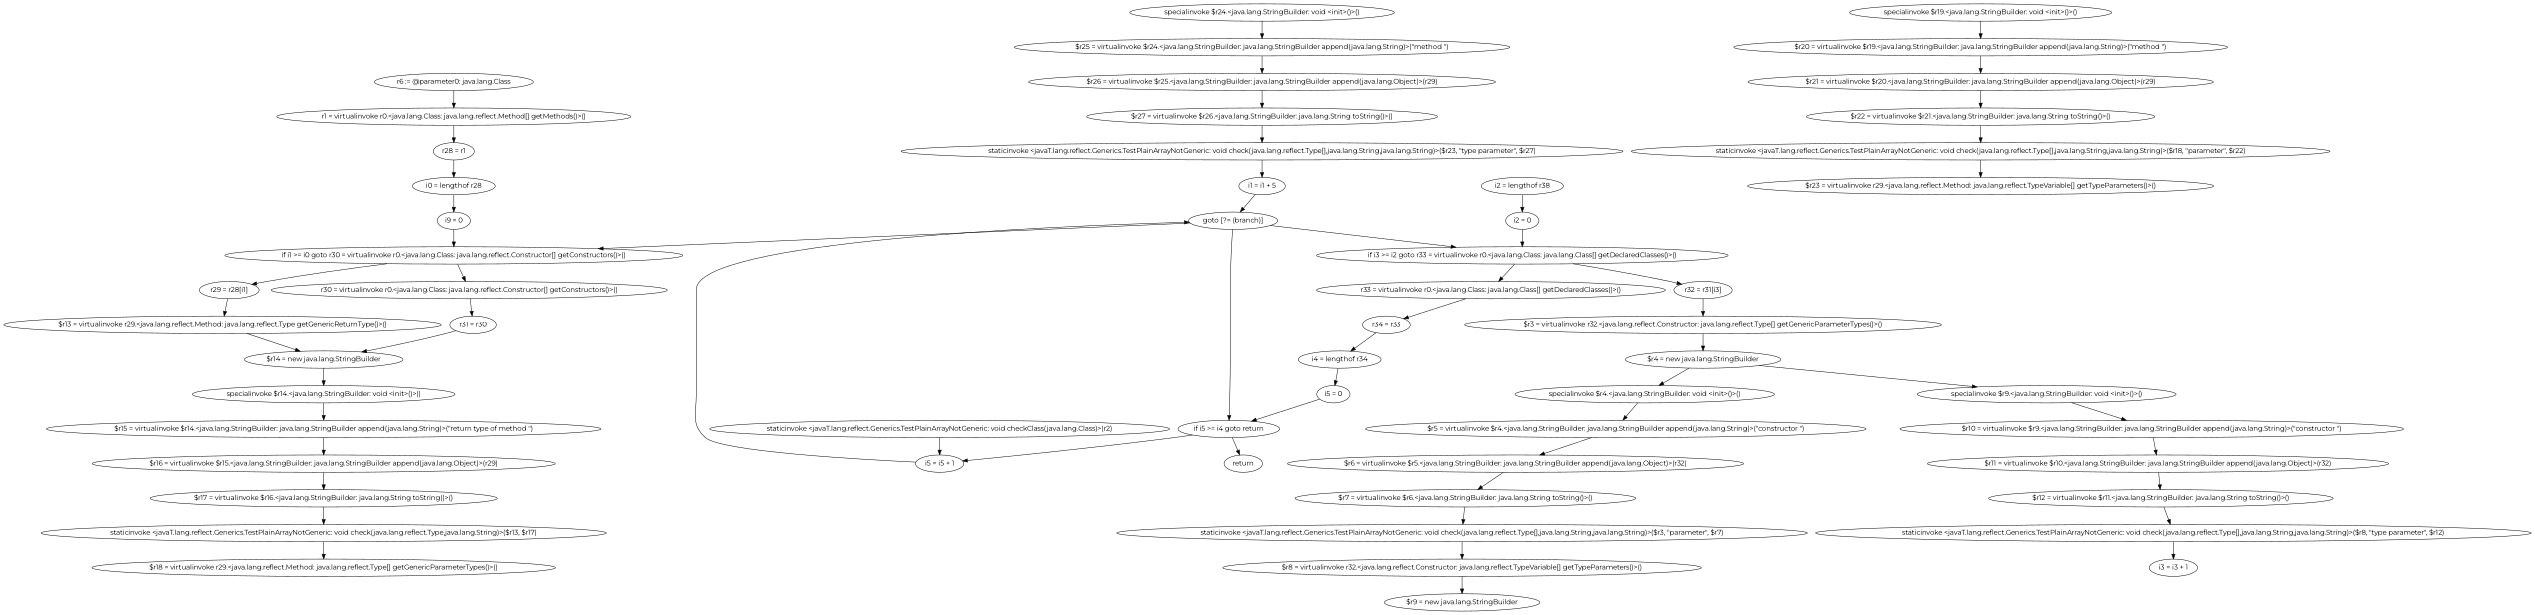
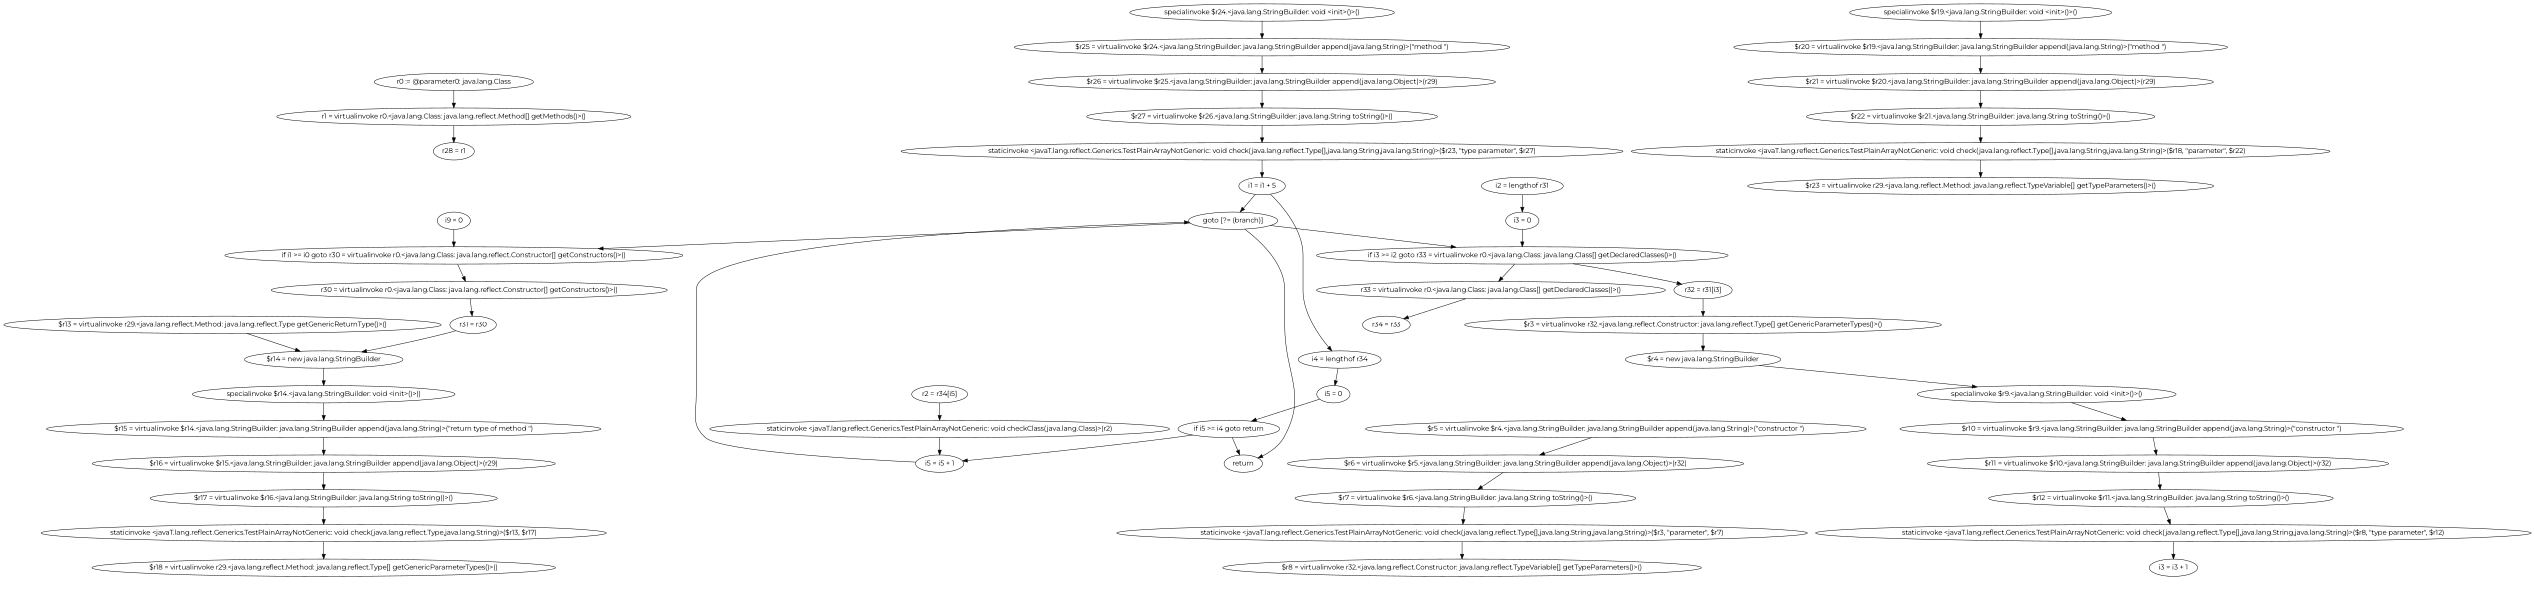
(454, 82) -> (454, 82)
(454, 186) -> none
(1522, 186) -> (1522, 186)
(1522, 221) -> (1522, 221)
(229, 290) -> none
(1230, 322) -> (1286, 342)
(1365, 341) -> (1303, 269)
none -> (940, 394)
(1645, 394) -> none
(1462, 602) -> none
